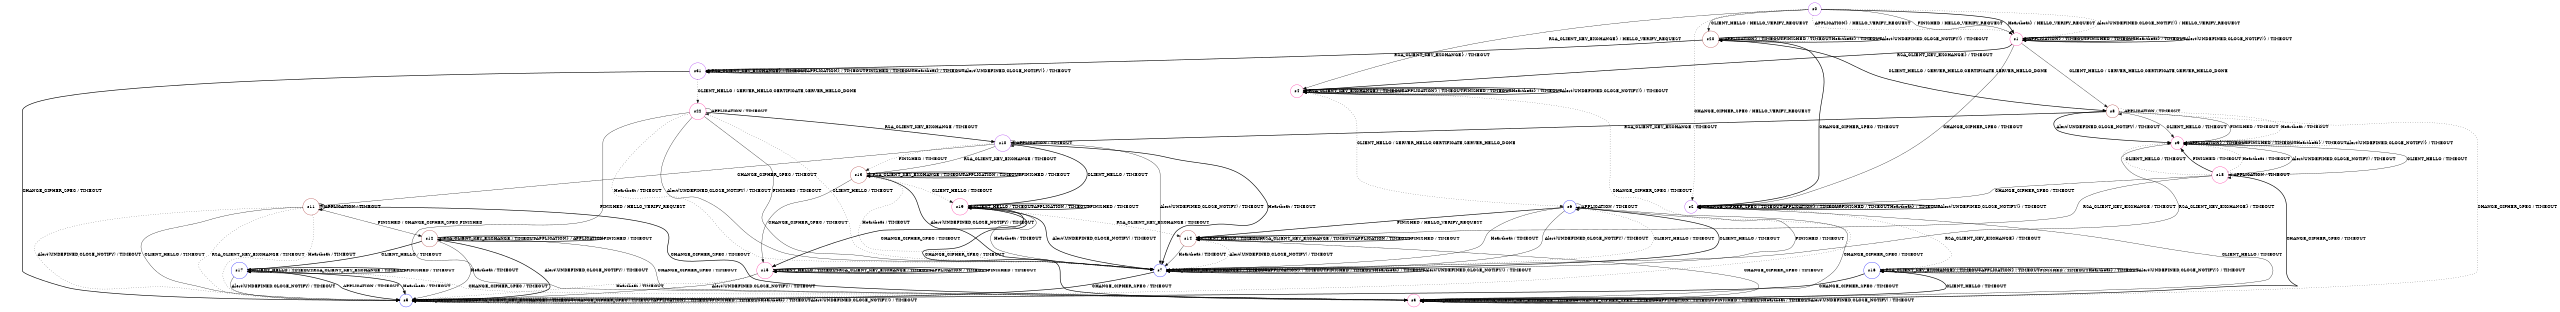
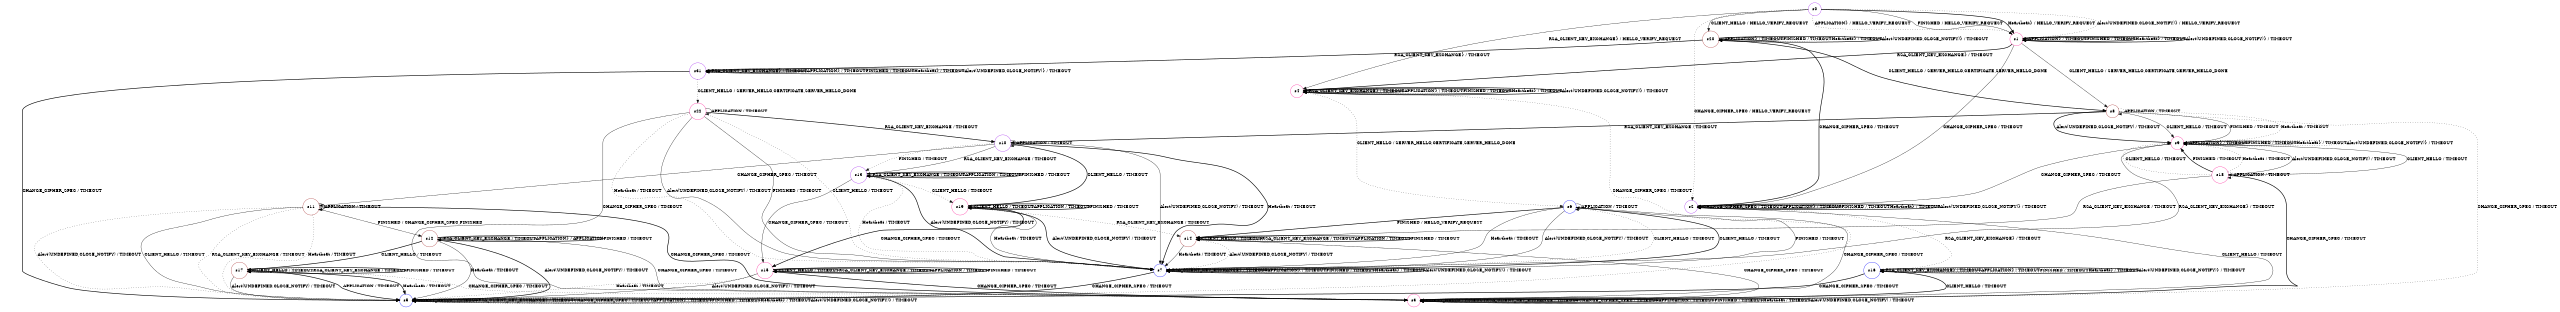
(859, 175) -> (859, 175)
(1957, 197) -> (1939, 198)
(643, 207) -> (643, 207)
(239, 270) -> (239, 270)
(1060, 273) -> (1041, 292)
